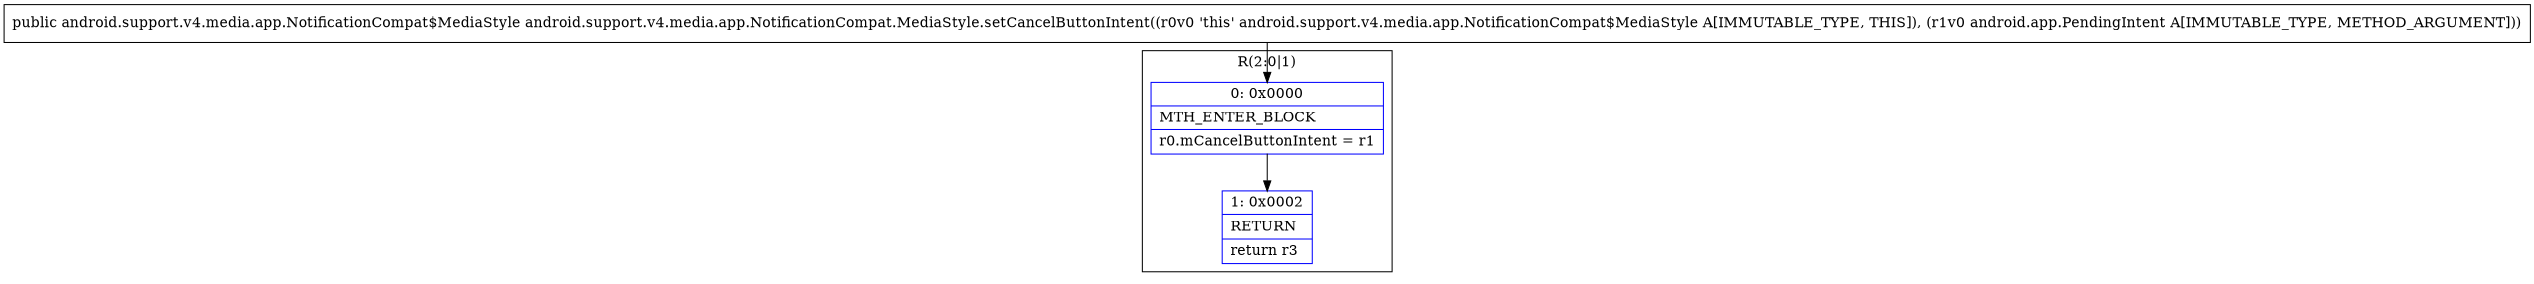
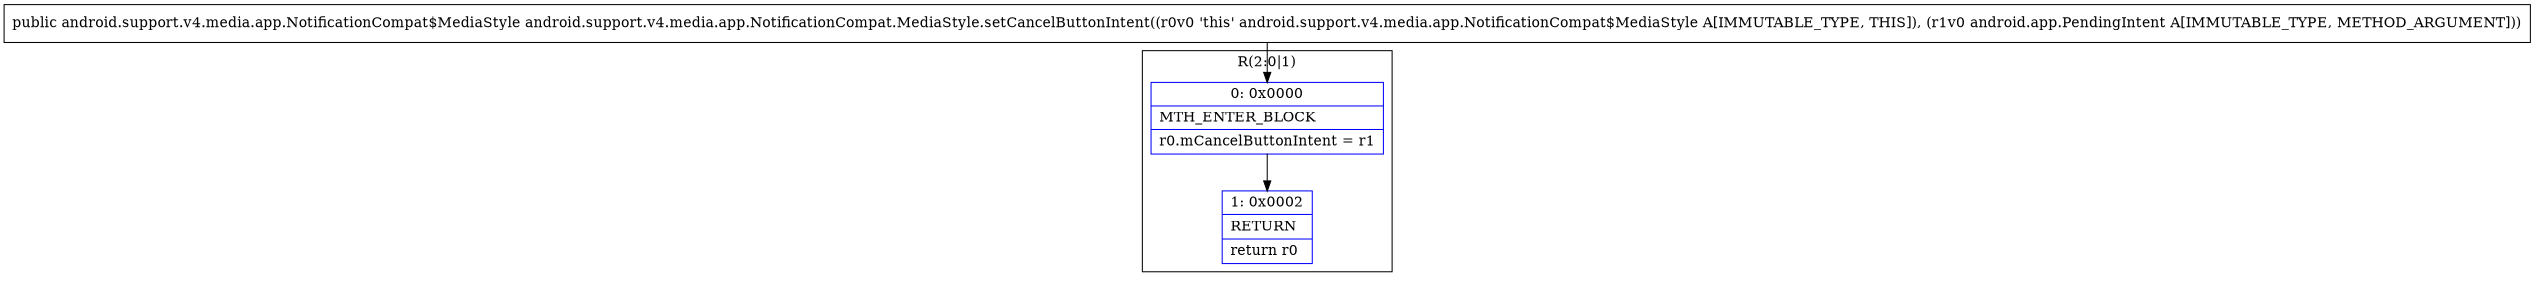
(1265, 251) -> (1265, 251)
